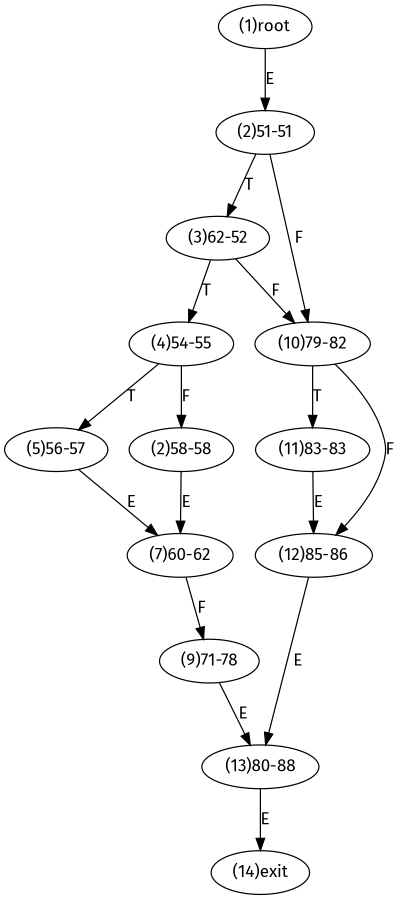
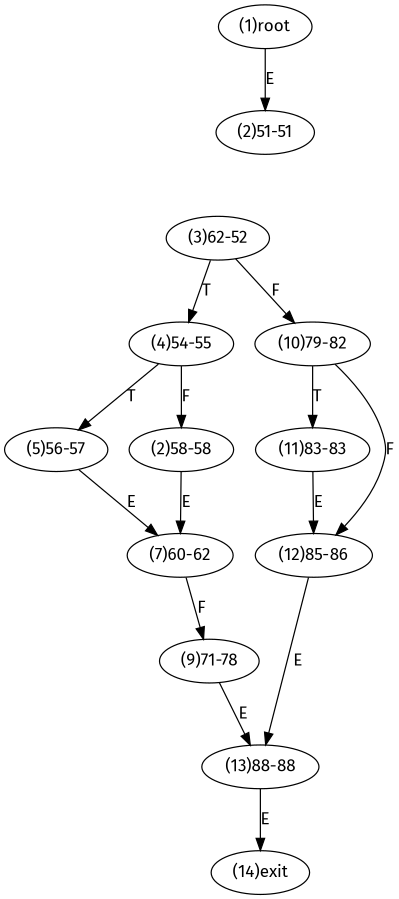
(244, 180) -> none
(288, 232) -> none
(260, 767) -> (260, 767)
